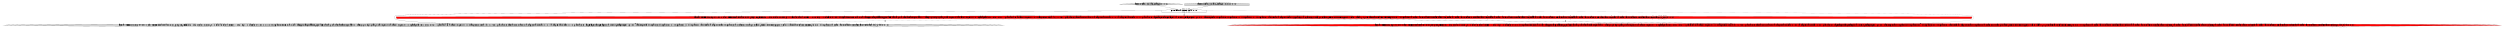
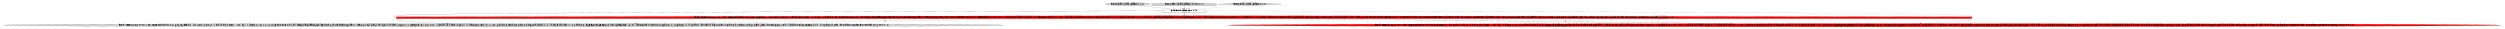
(1151, 4) -> (1128, 4)
none -> (1250, 4)
